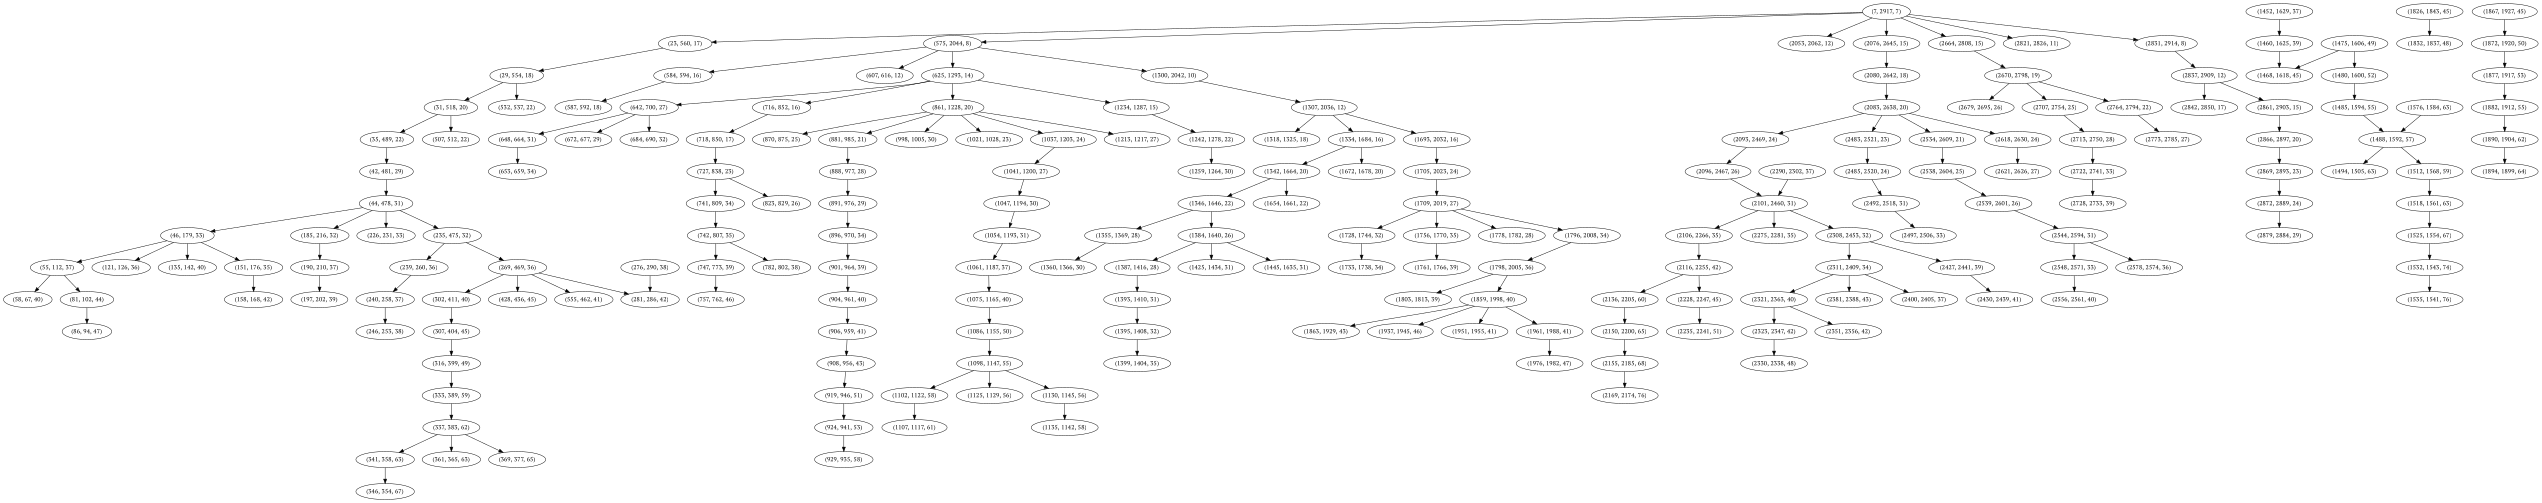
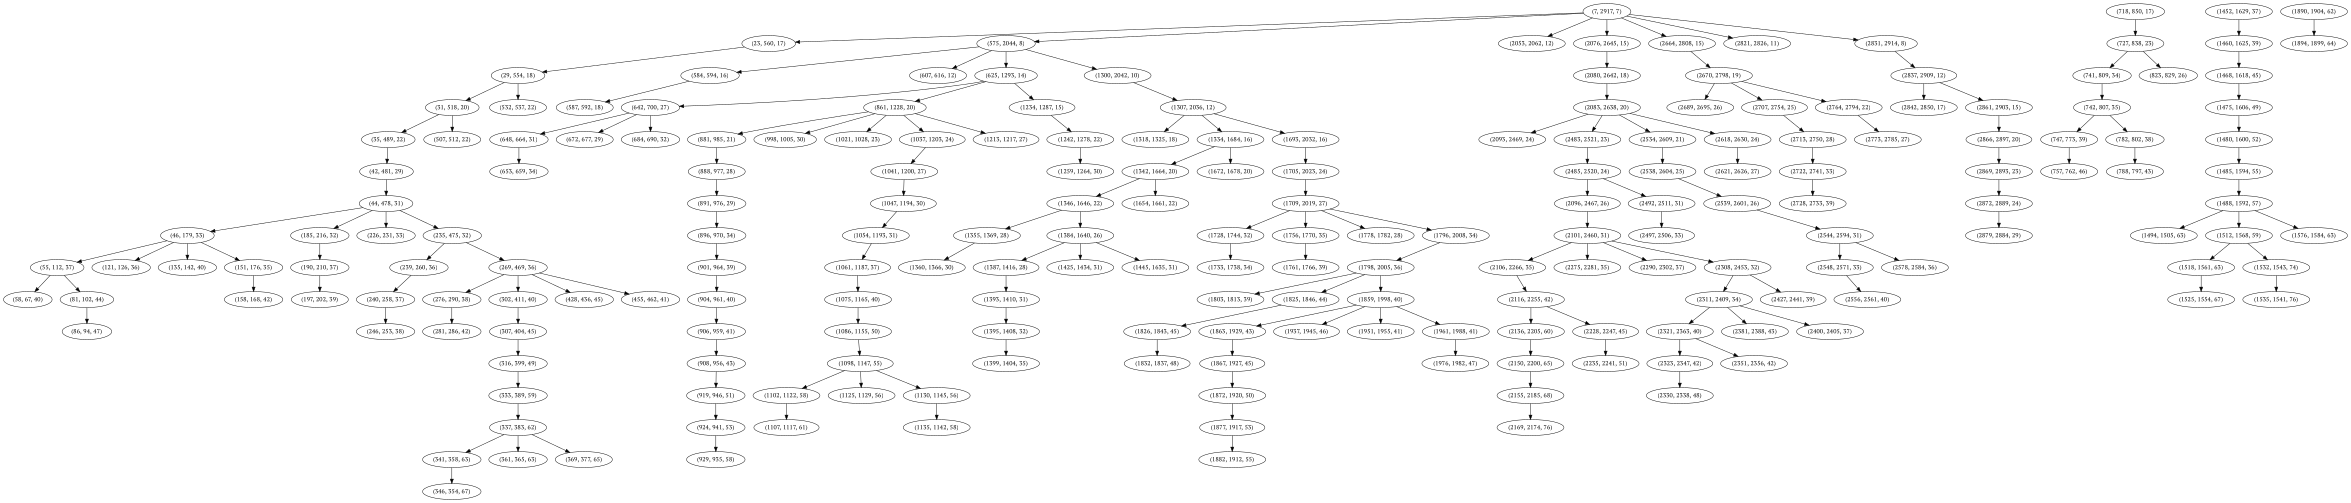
(2319, 59) -> (2239, 89)
(782, 108) -> none
(1981, 108) -> (1700, 108)
(2505, 121) -> none
(2413, 122) -> (2274, 219)
(782, 140) -> none
(1738, 154) -> (1587, 185)
none -> (2135, 172)
(1784, 186) -> (1623, 251)
(1886, 204) -> (1662, 204)
(2430, 249) -> (2256, 250)
(2149, 268) -> (1915, 268)
(582, 283) -> (487, 283)
(584, 300) -> (650, 300)
none -> (1306, 300)
(1999, 300) -> none
none -> (1232, 345)
